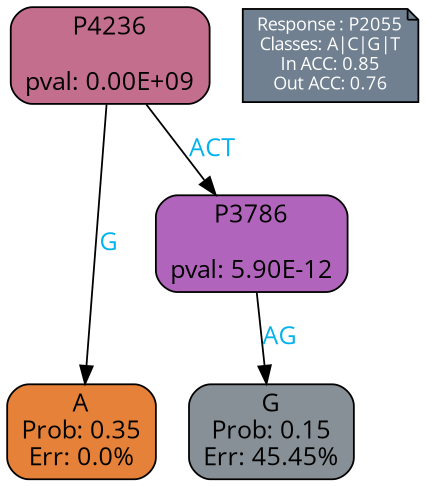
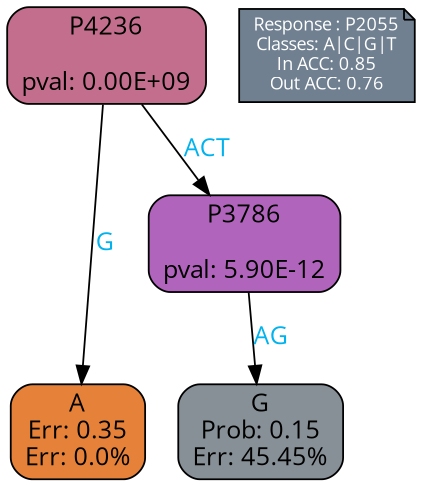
(82, 432) -> (78, 432)
